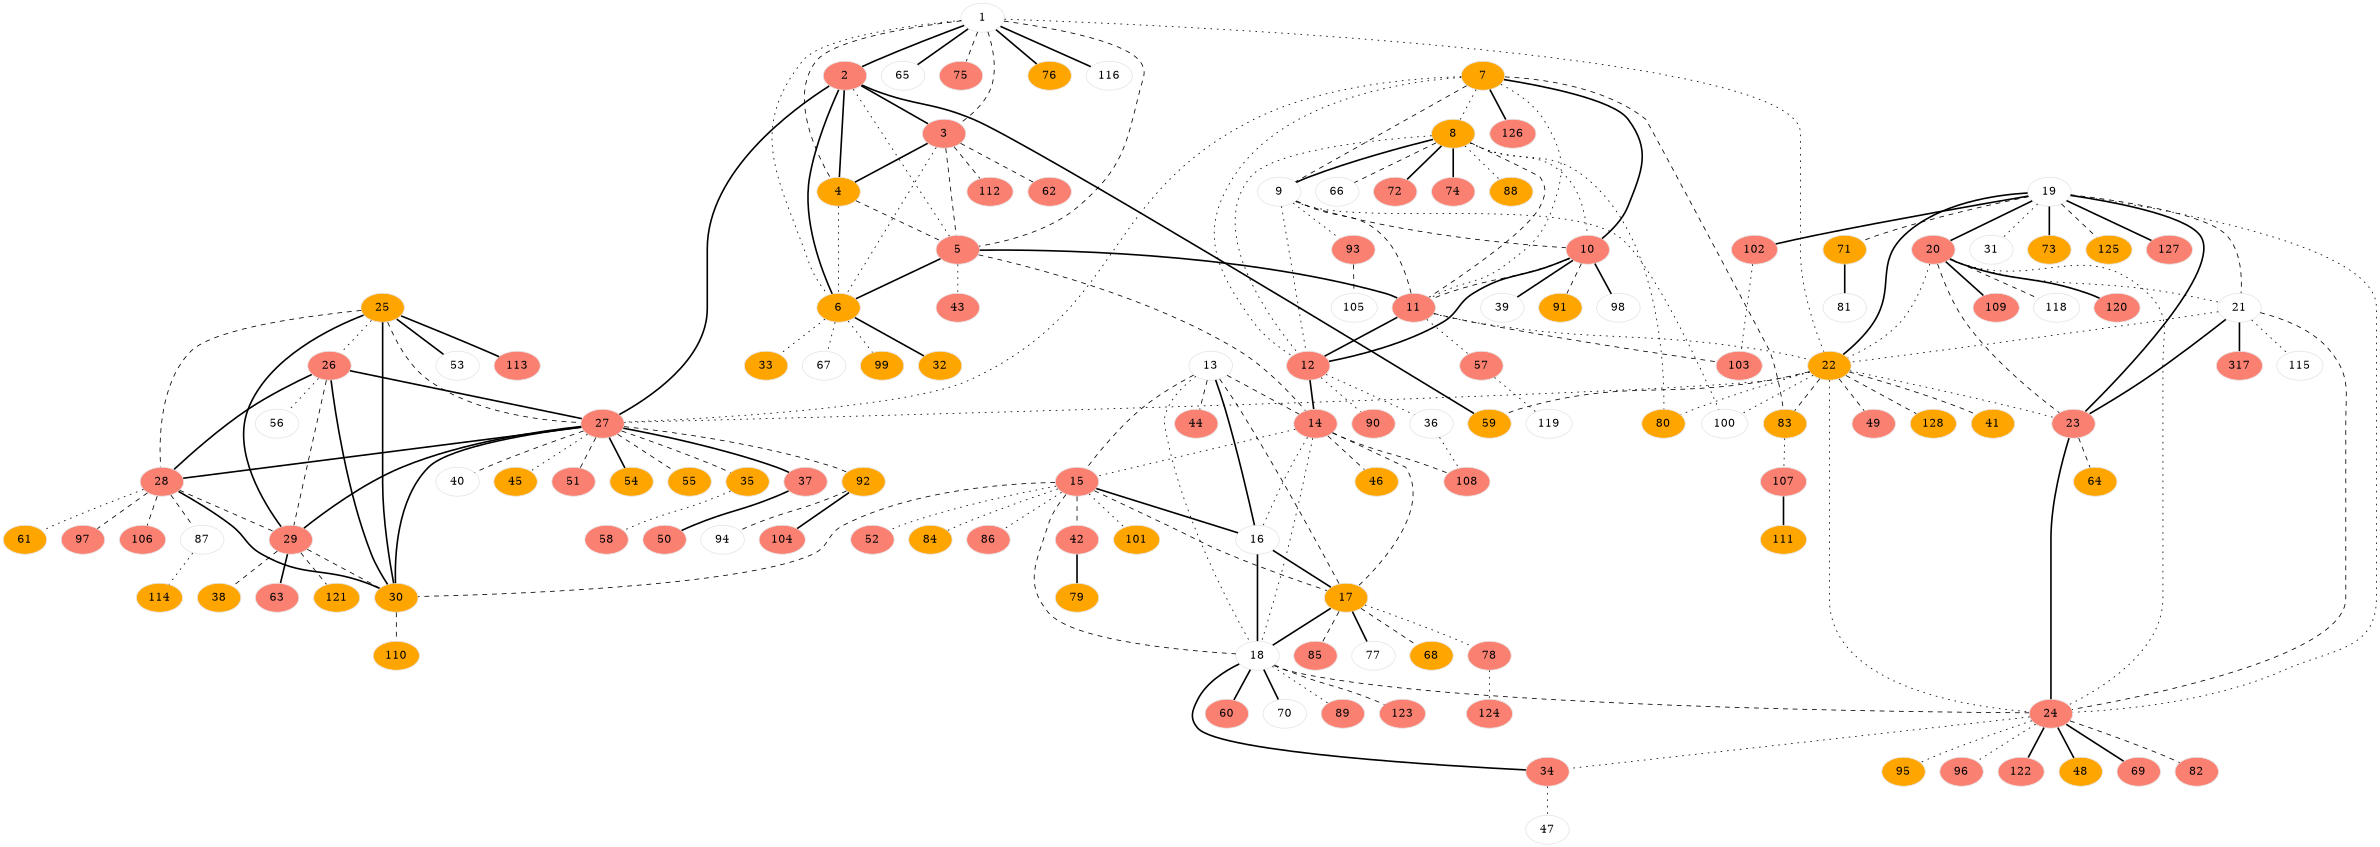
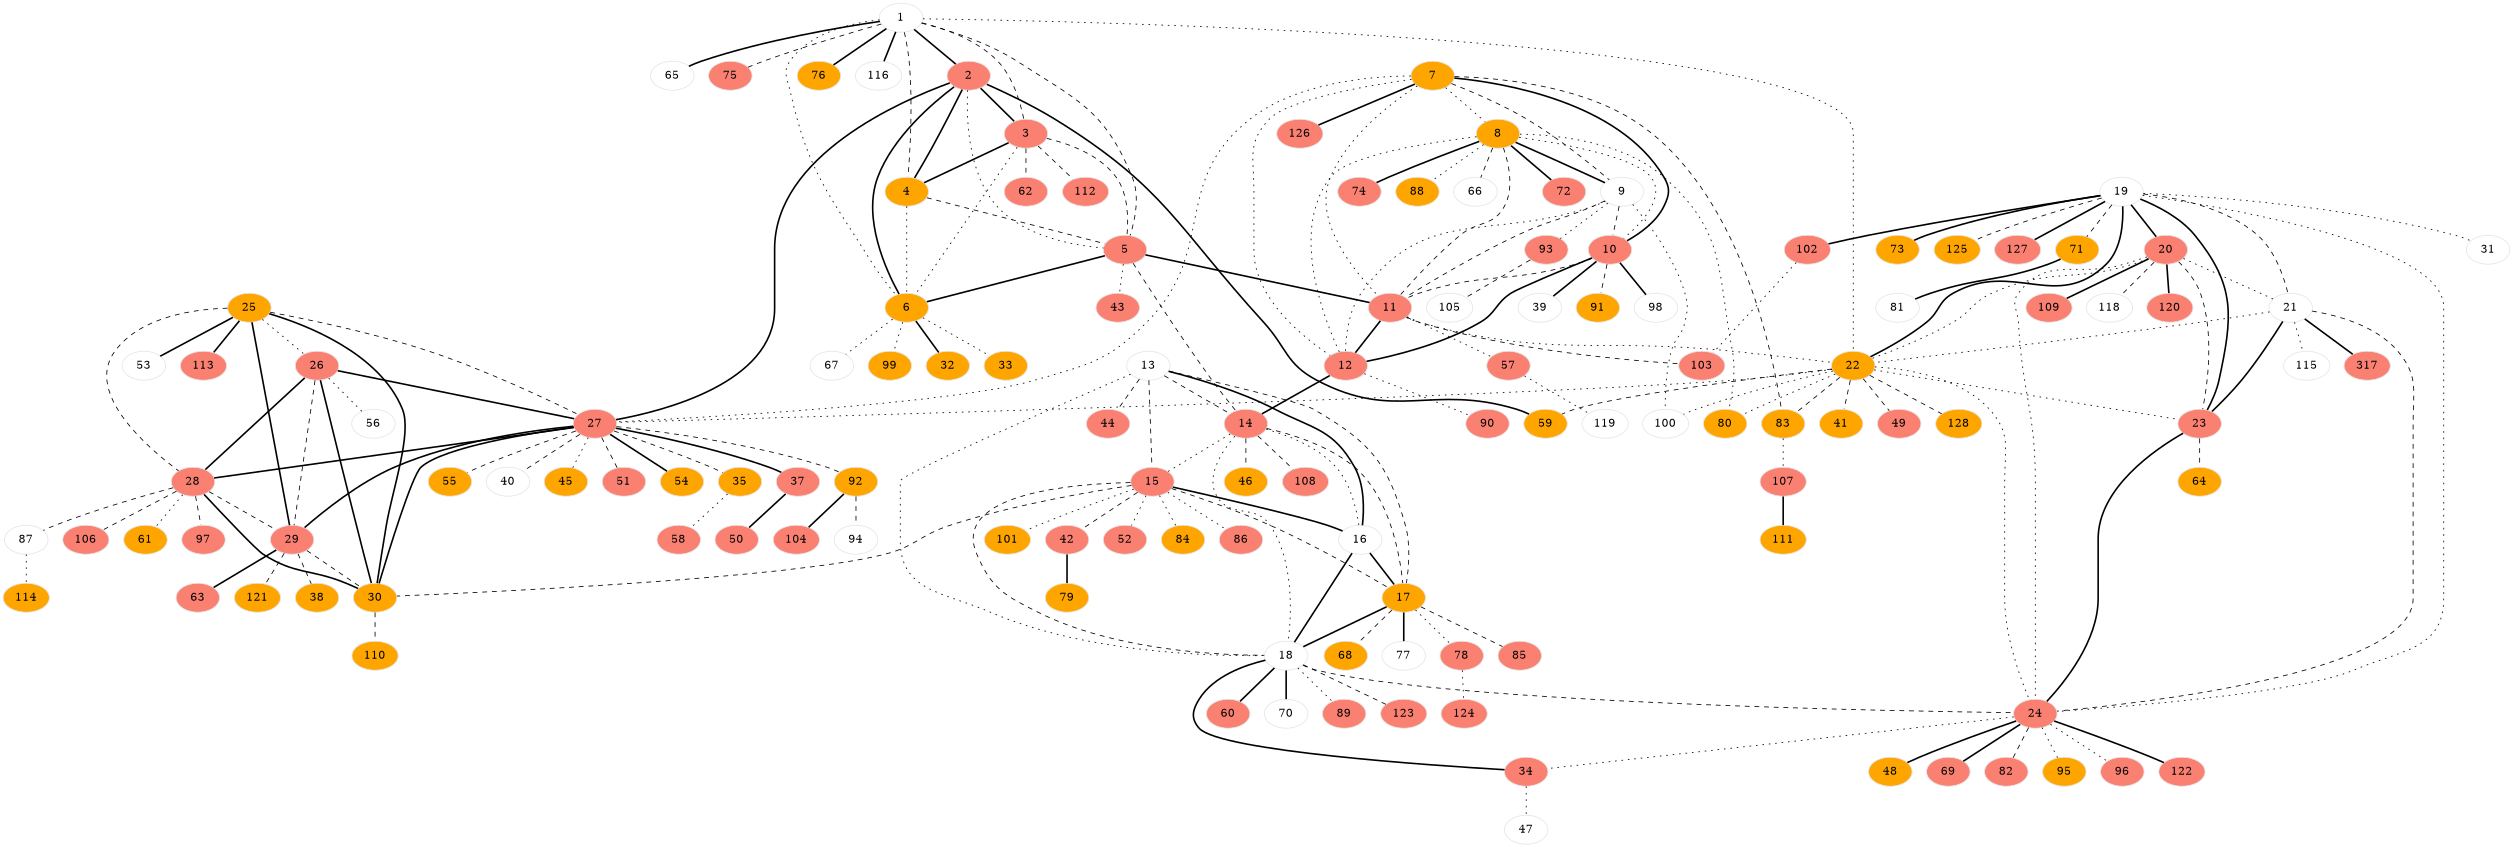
(1431, 424) -> none
